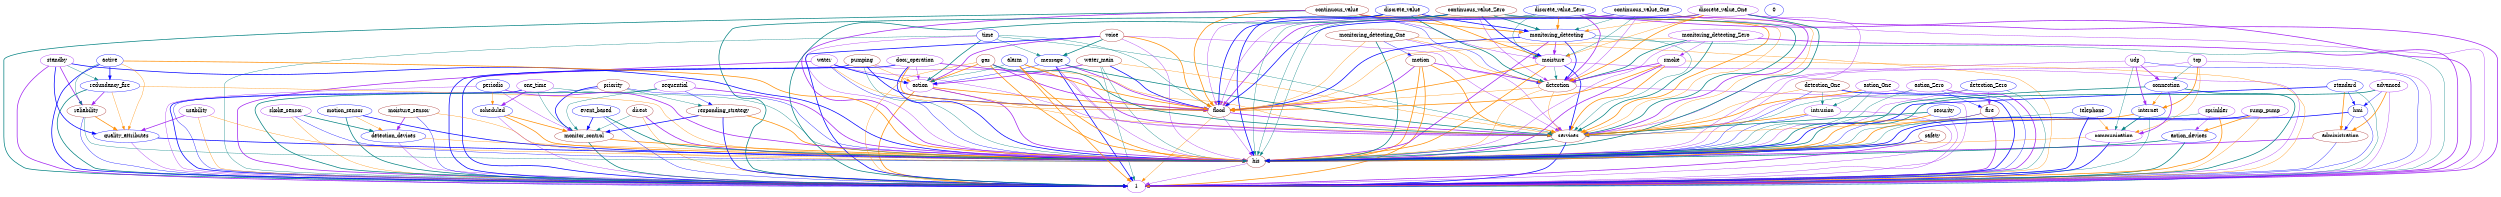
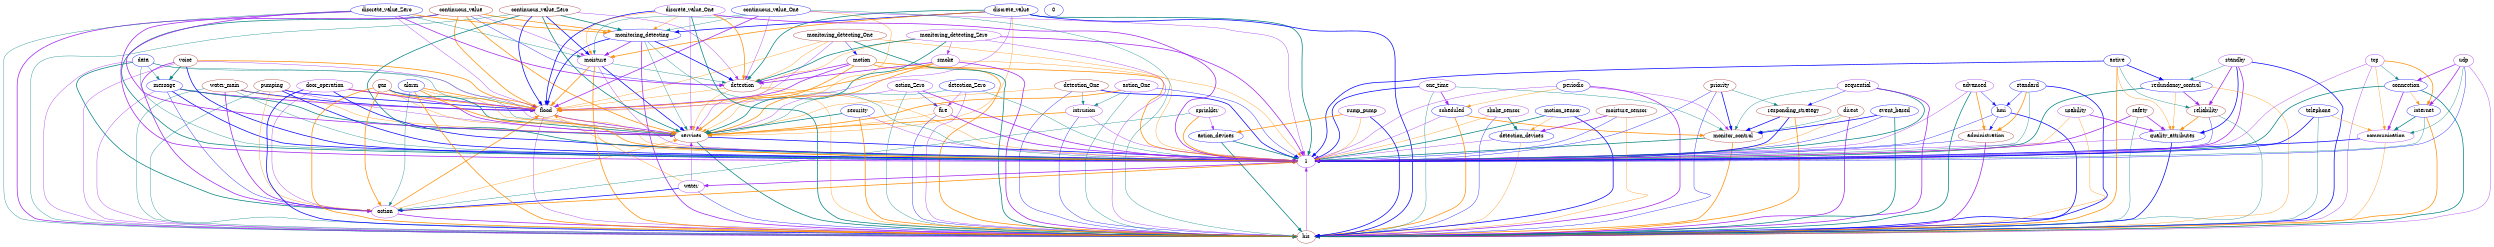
(988, 35) -> (143, 61)
(110, 86) -> (2176, 86)
none -> (2154, 122)
(1877, 141) -> (776, 164)
(334, 171) -> (1002, 174)
(1773, 176) -> (996, 144)
